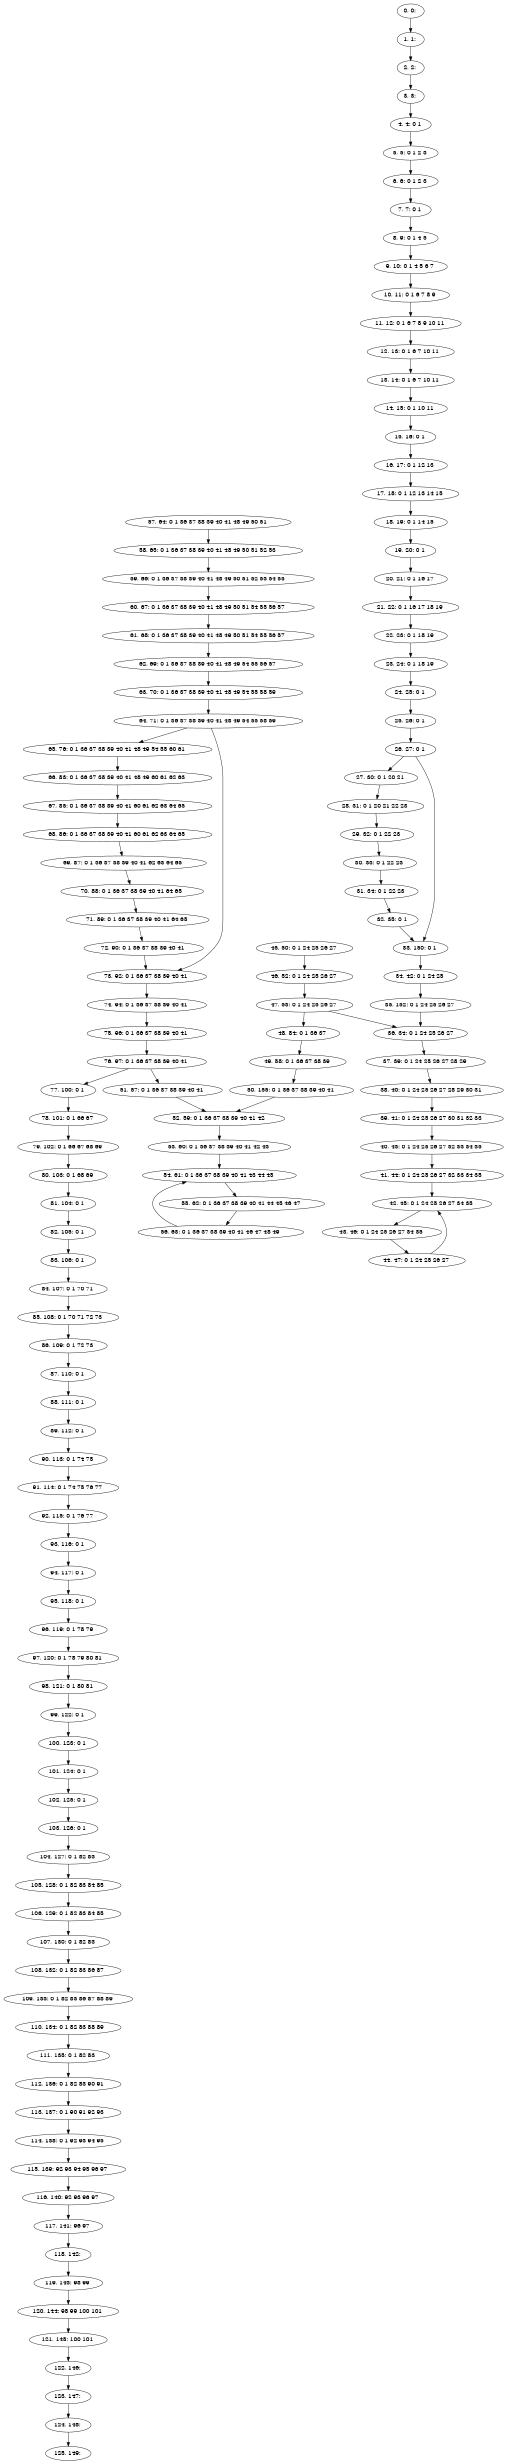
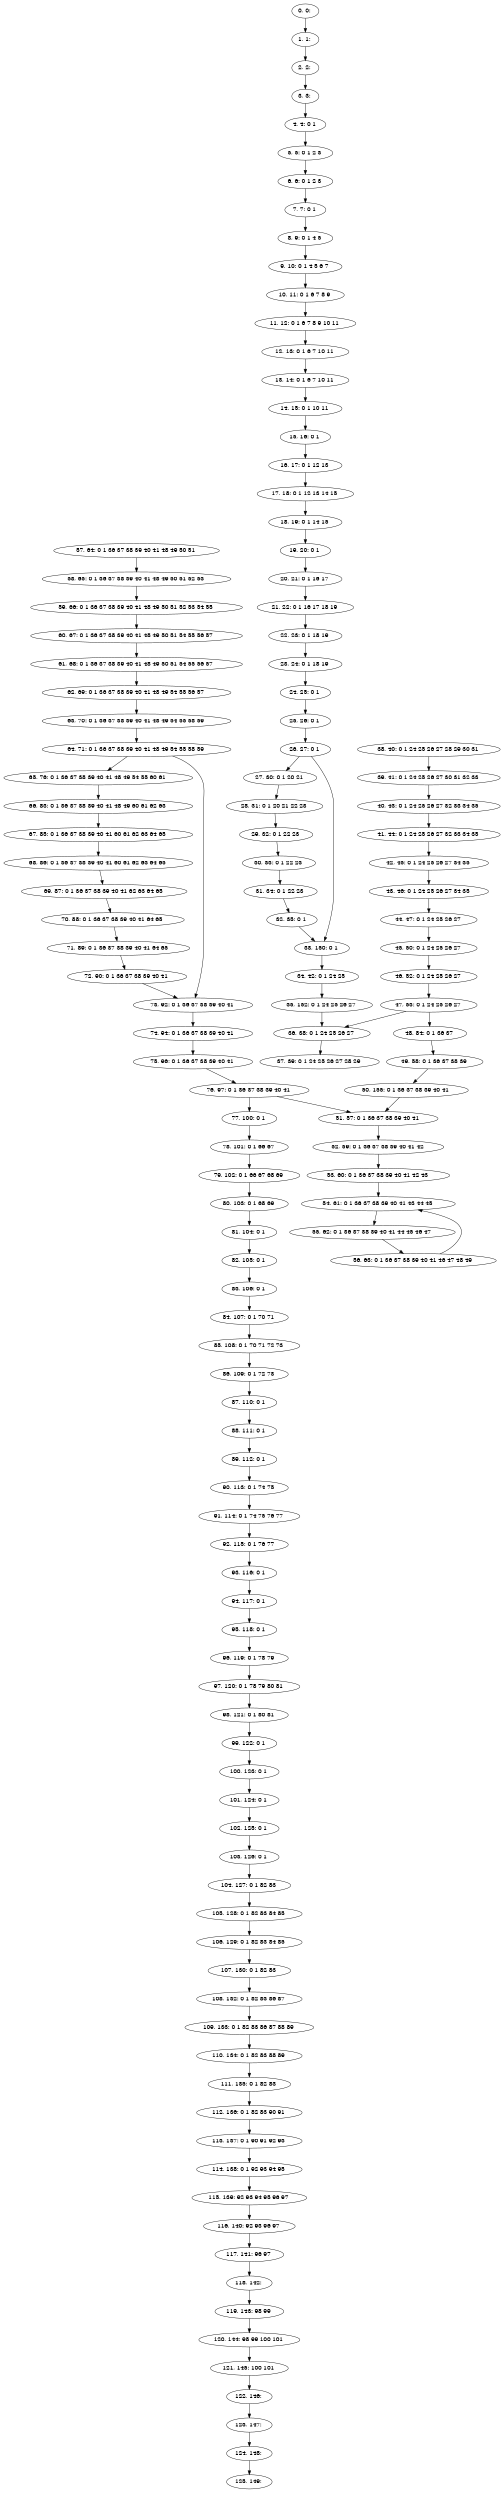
(421, 1033) -> (322, 1033)
(428, 1074) -> none
(257, 1104) -> (394, 1103)
(446, 1237) -> (429, 932)
